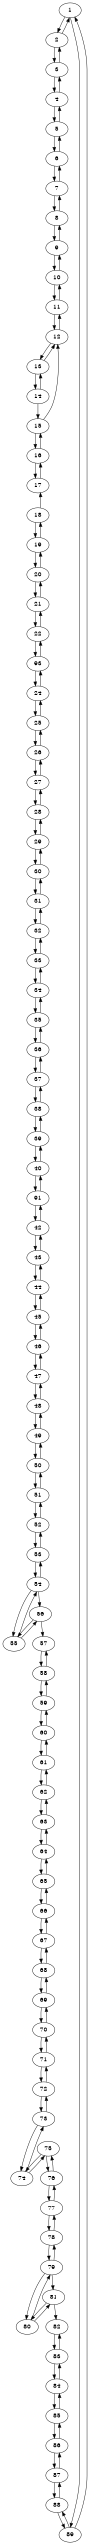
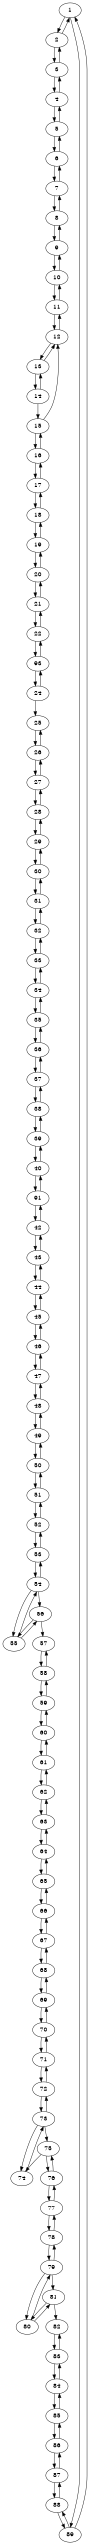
none -> (35, 498)
(41, 710) -> none
(36, 2166) -> (46, 2132)
